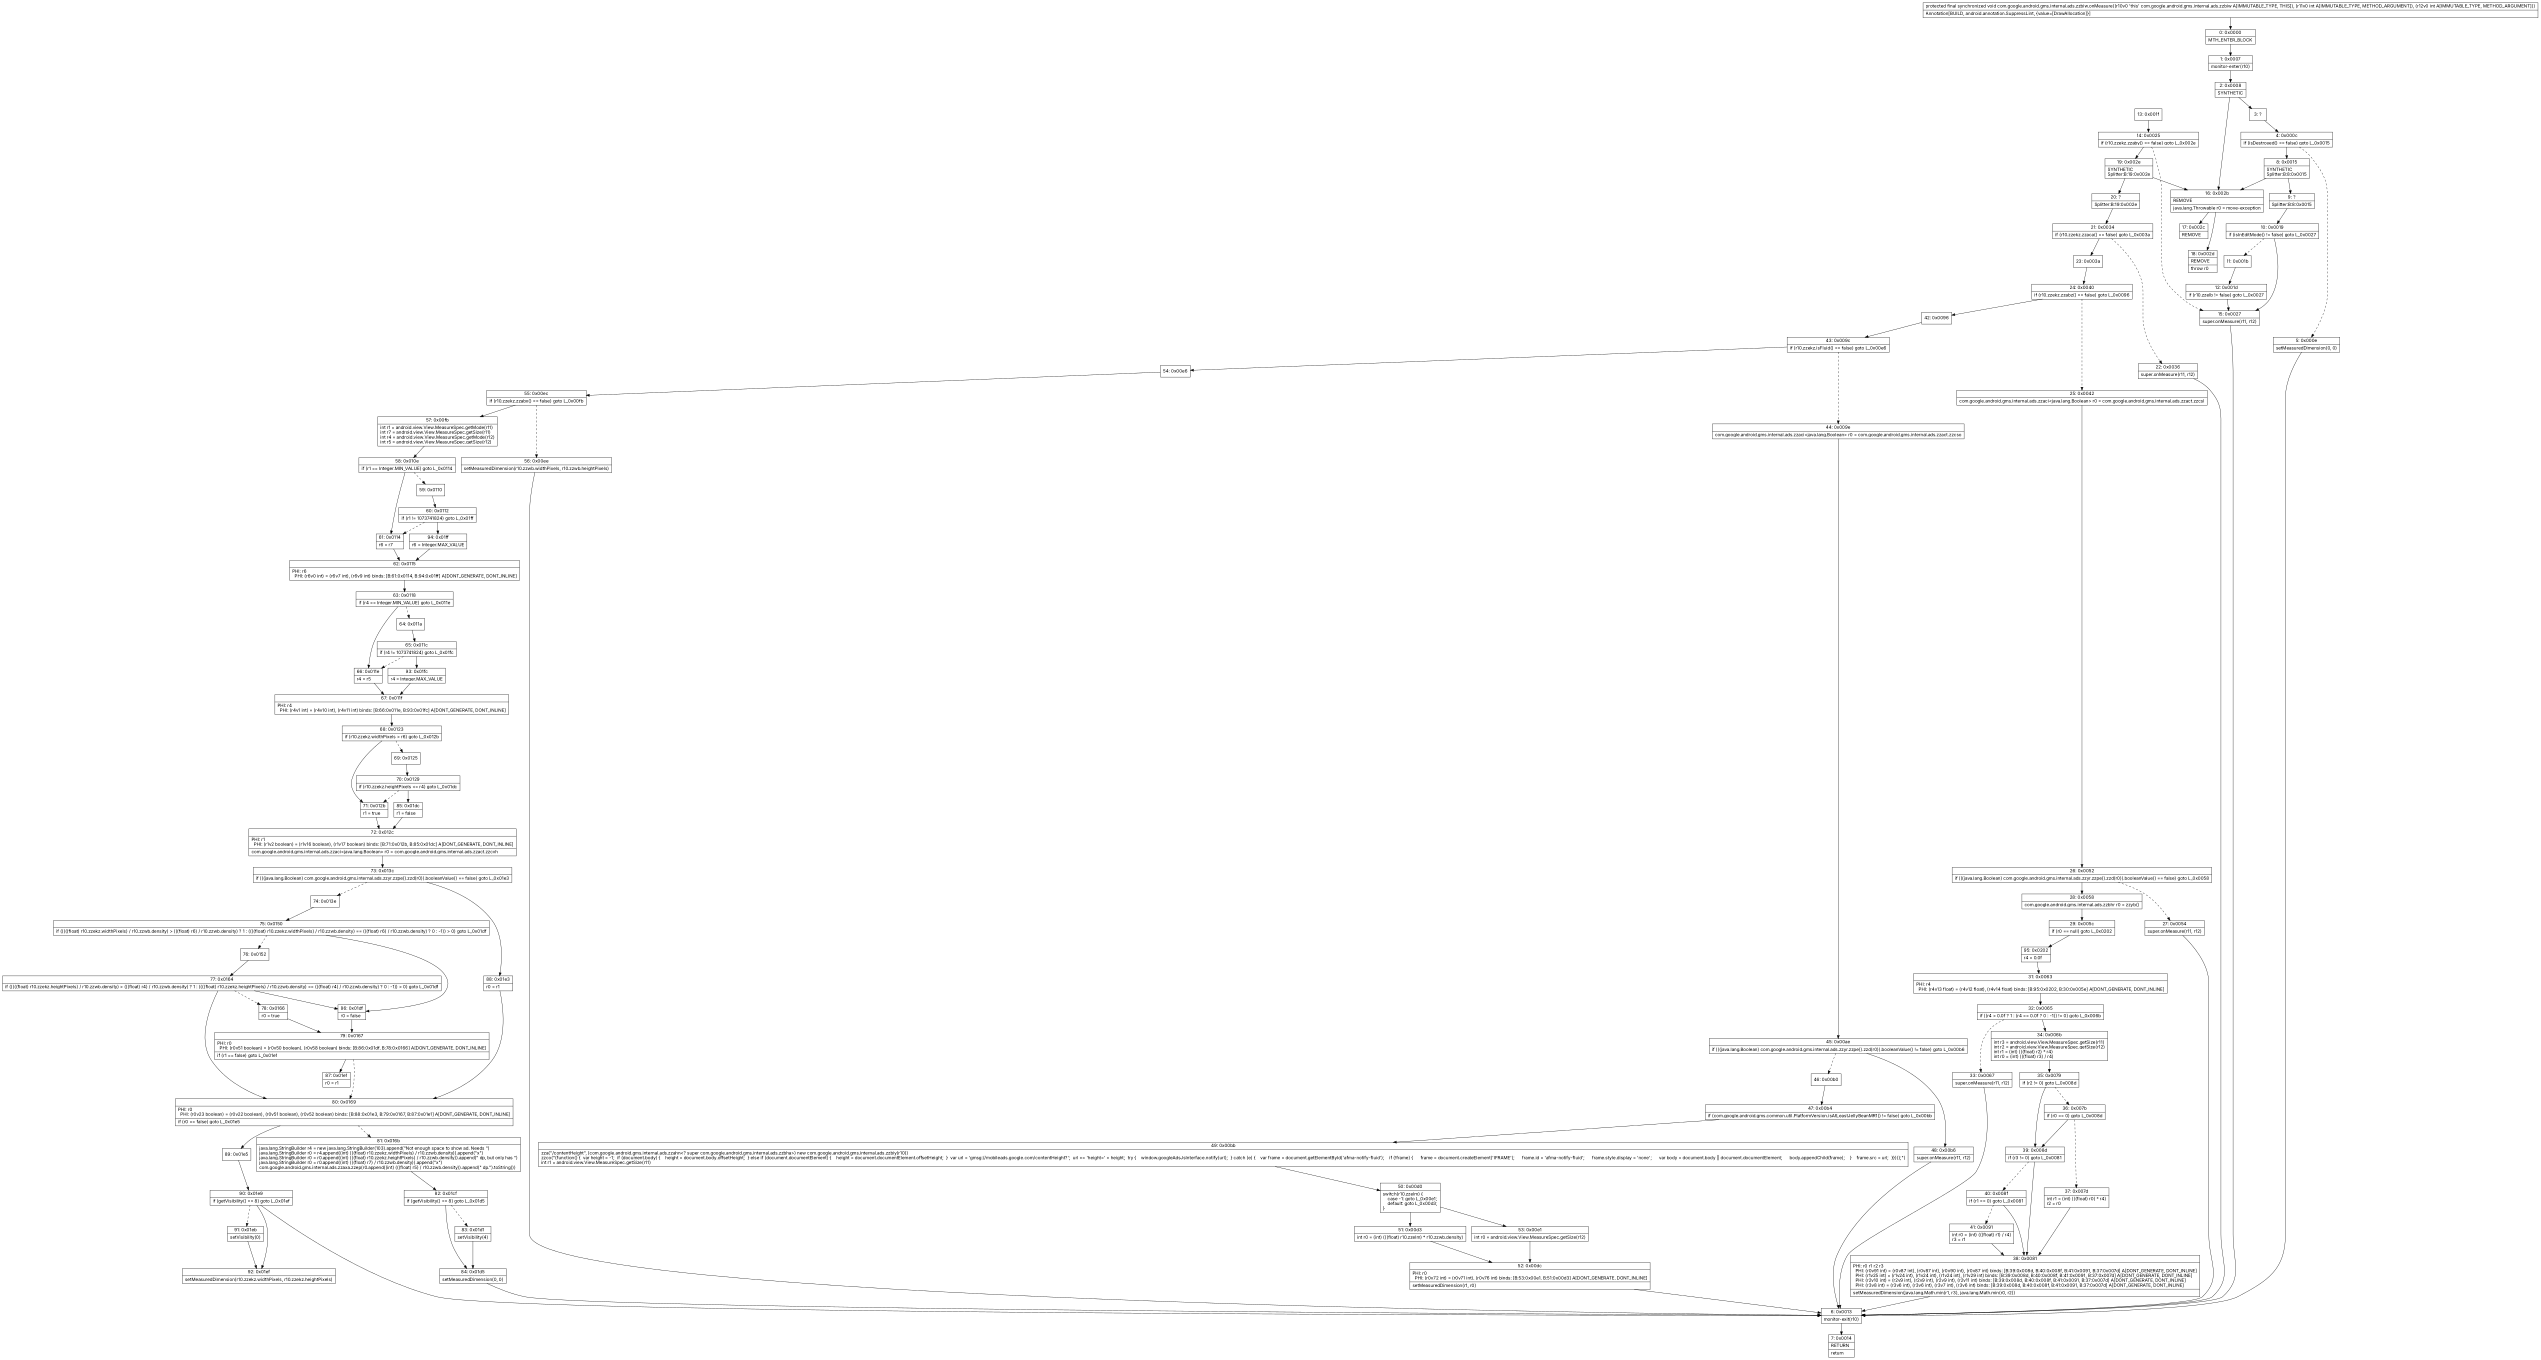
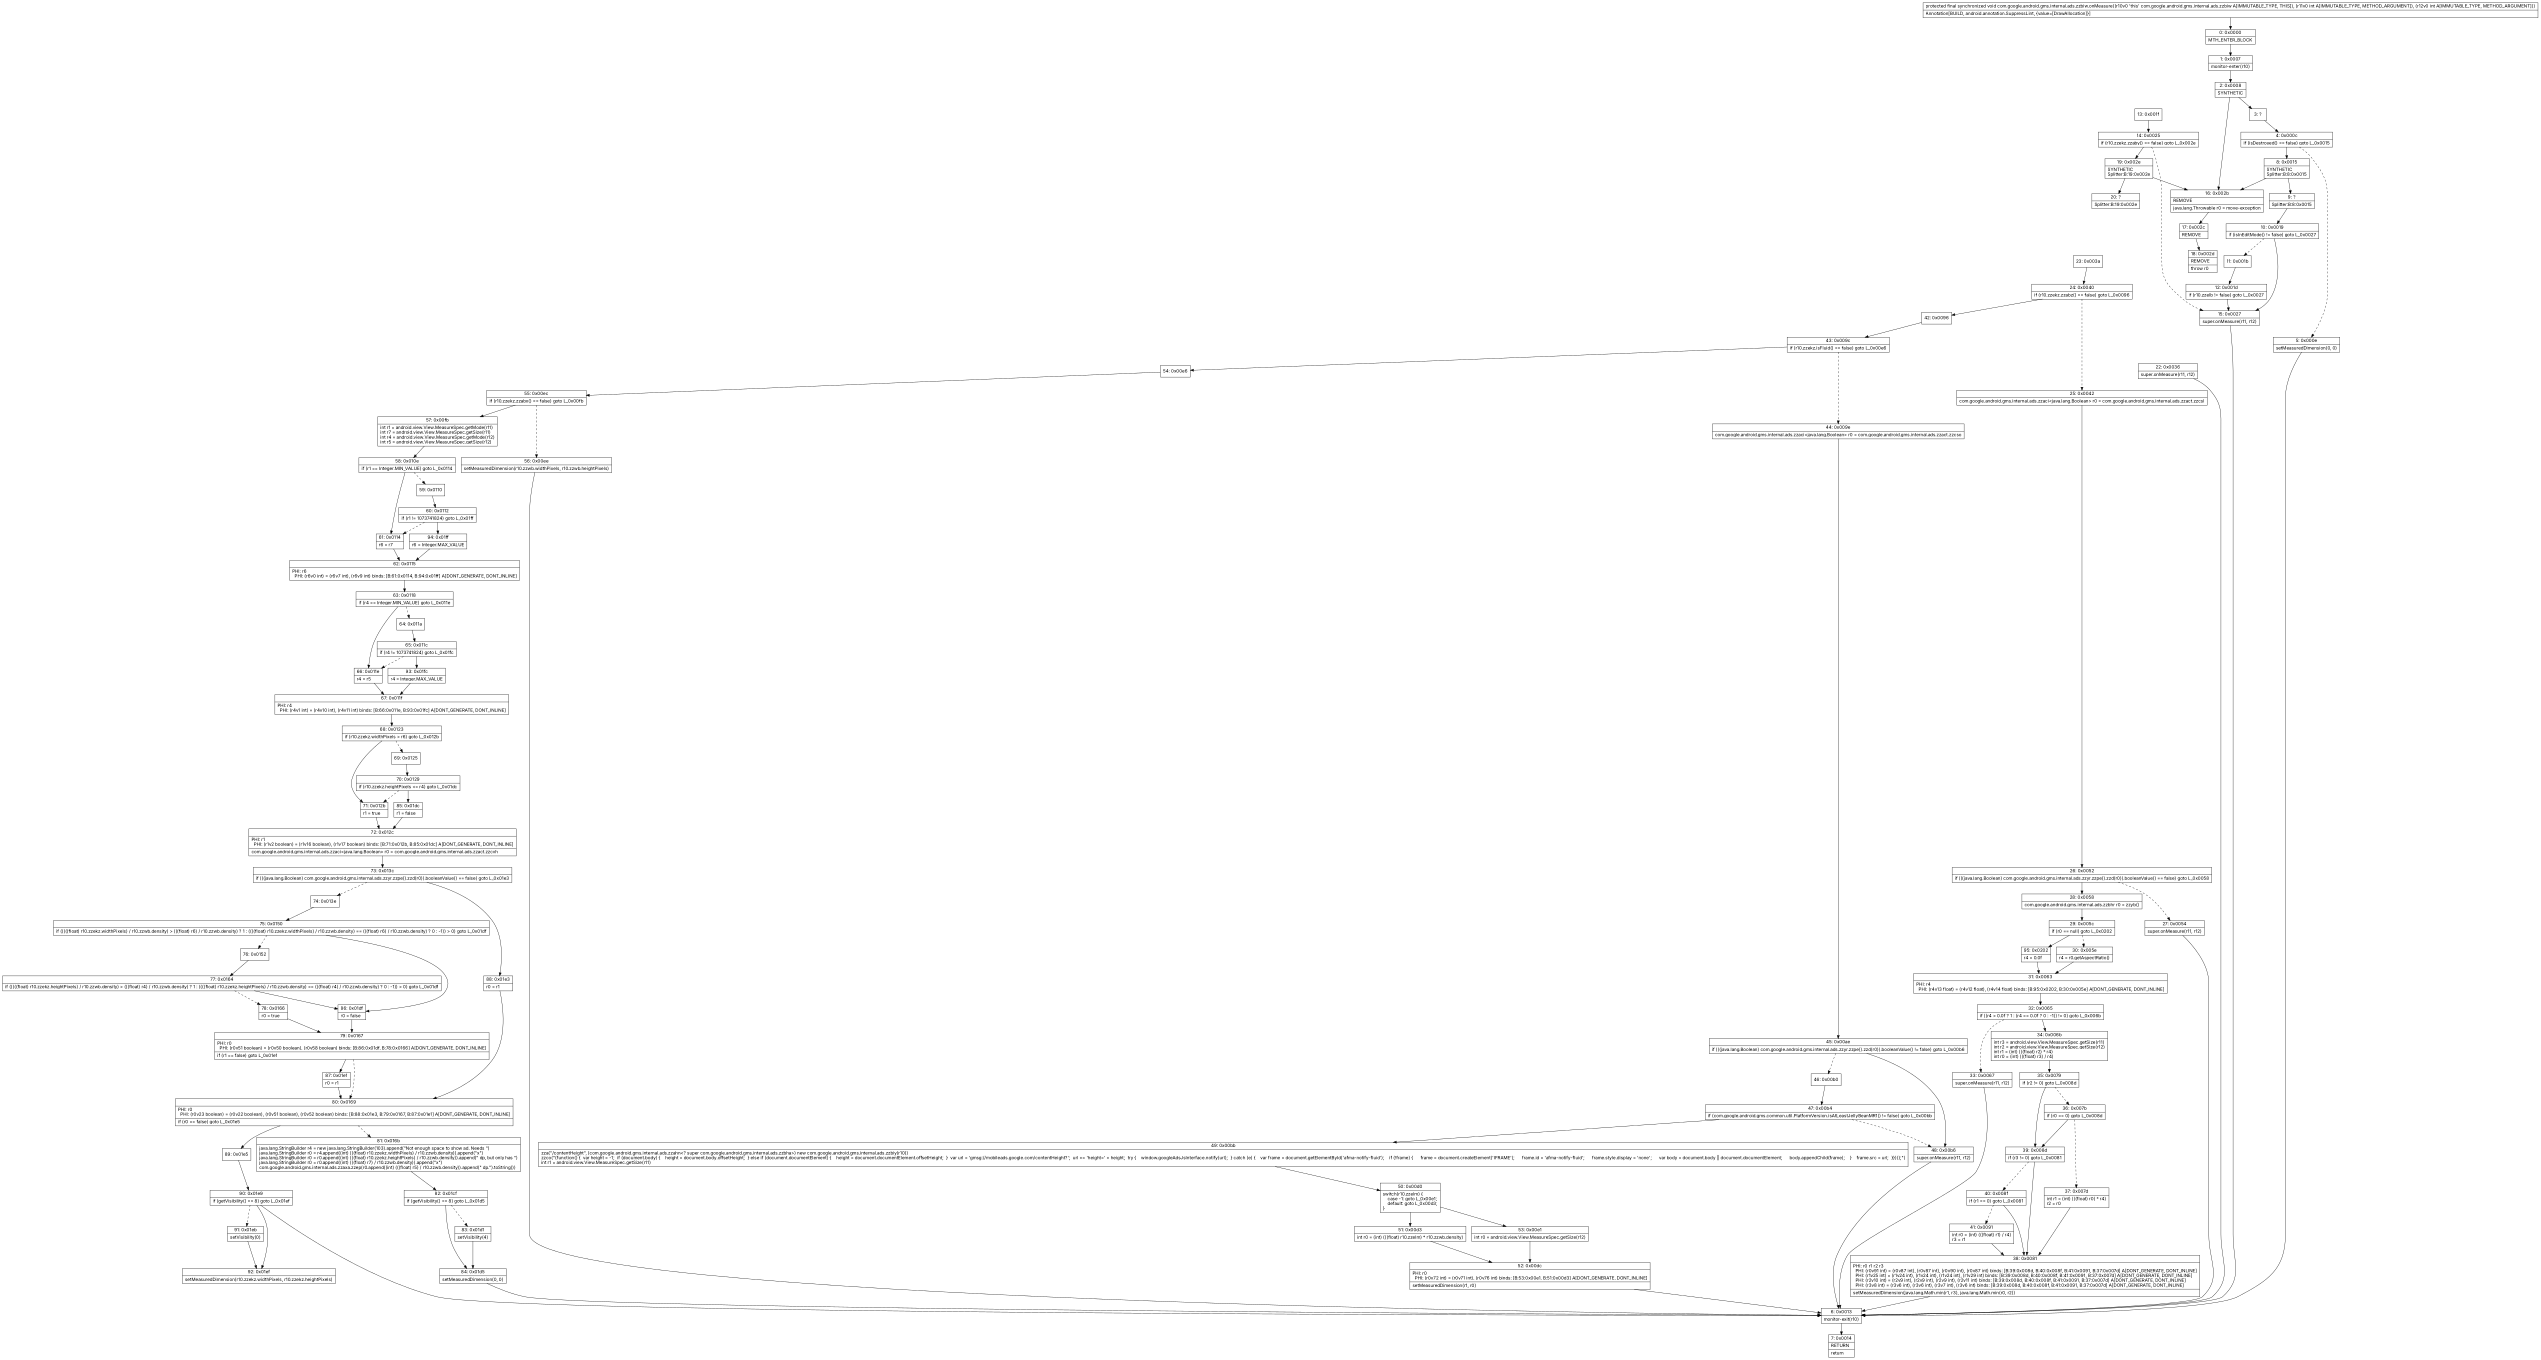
(2213, 230) -> (2197, 243)
(2103, 231) -> none
none -> (2085, 954)
(210, 1057) -> (339, 1091)
none -> (1891, 1130)
